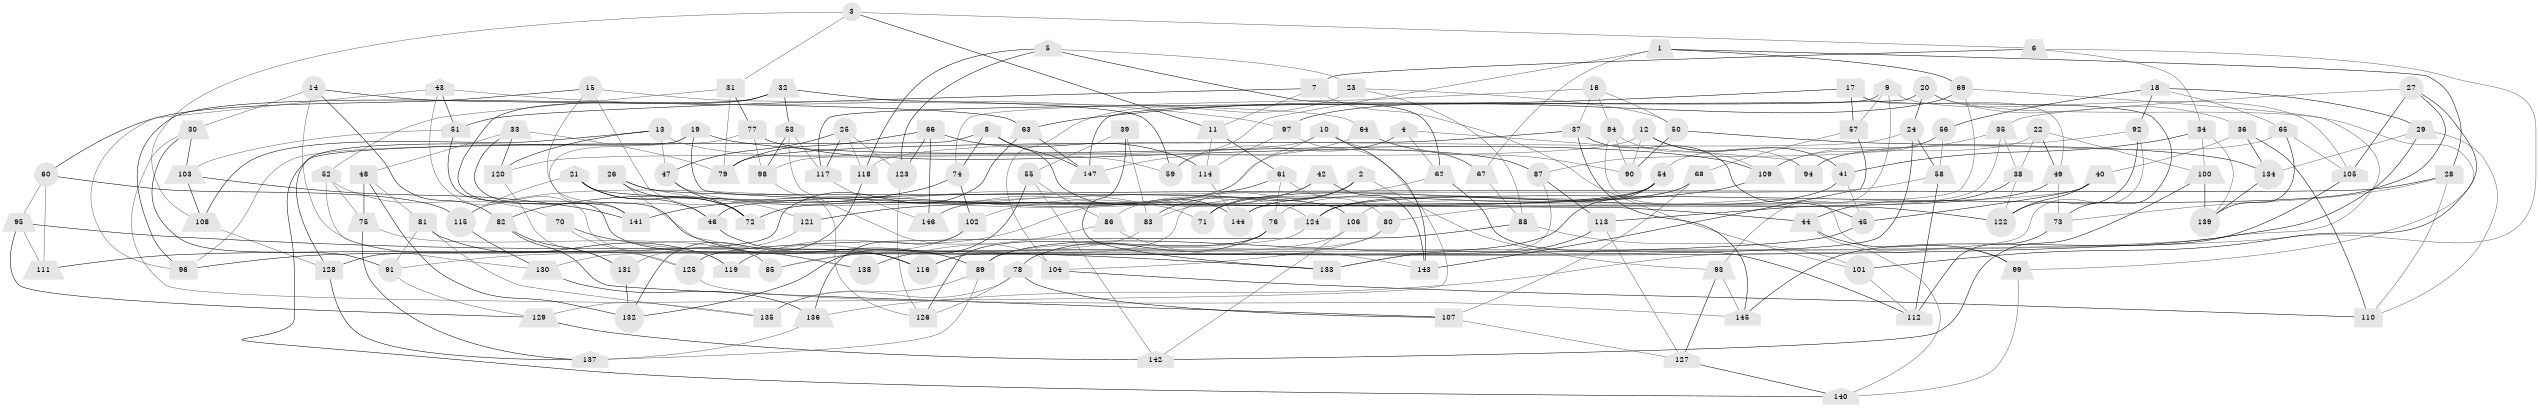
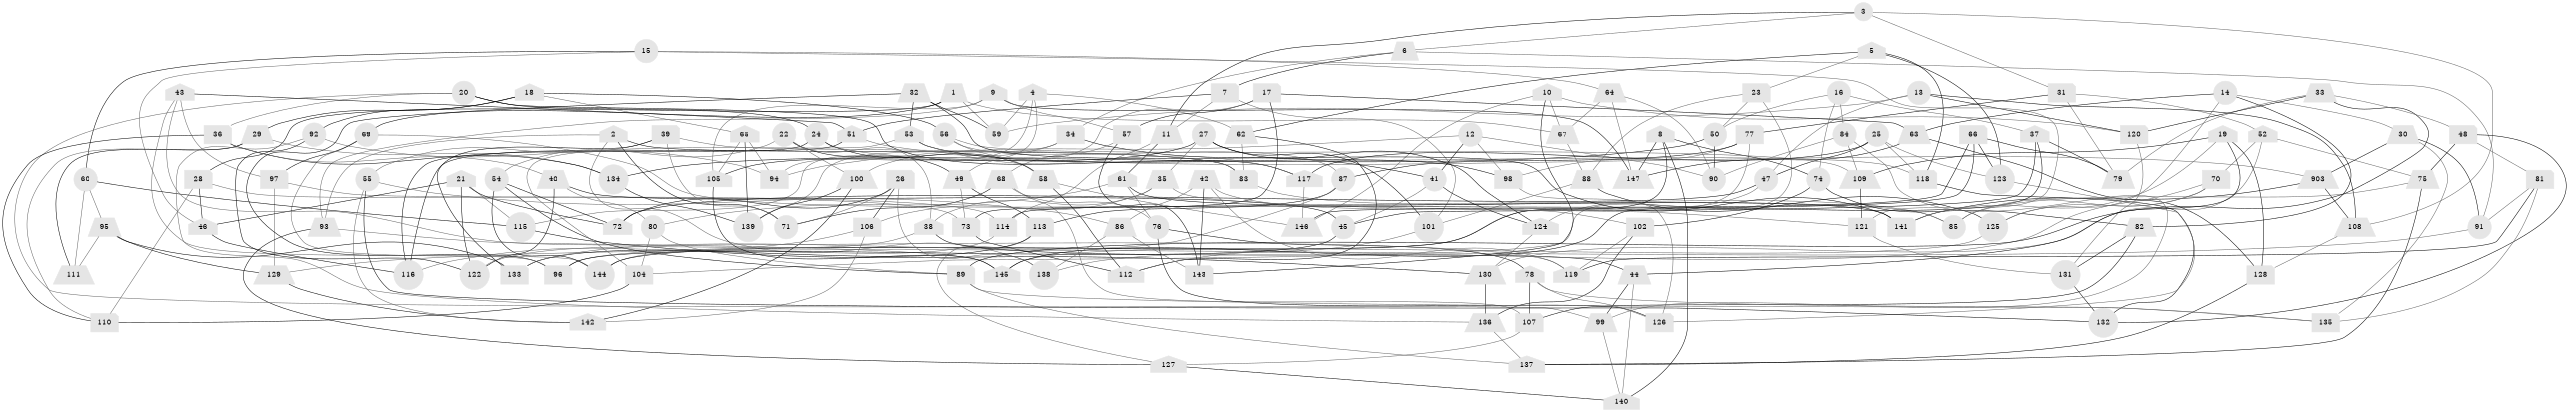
(1881, 147) -> (1679, 214)
(185, 175) -> (2318, 179)
none -> (686, 188)
